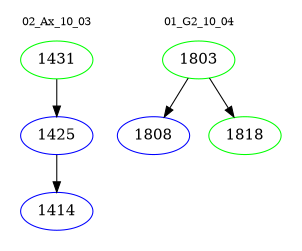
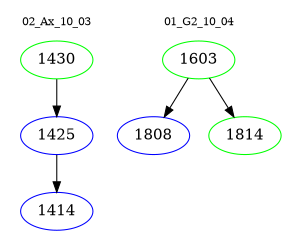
(57, 60) -> (57, 60)
(199, 60) -> (199, 60)
(245, 136) -> (245, 136)
